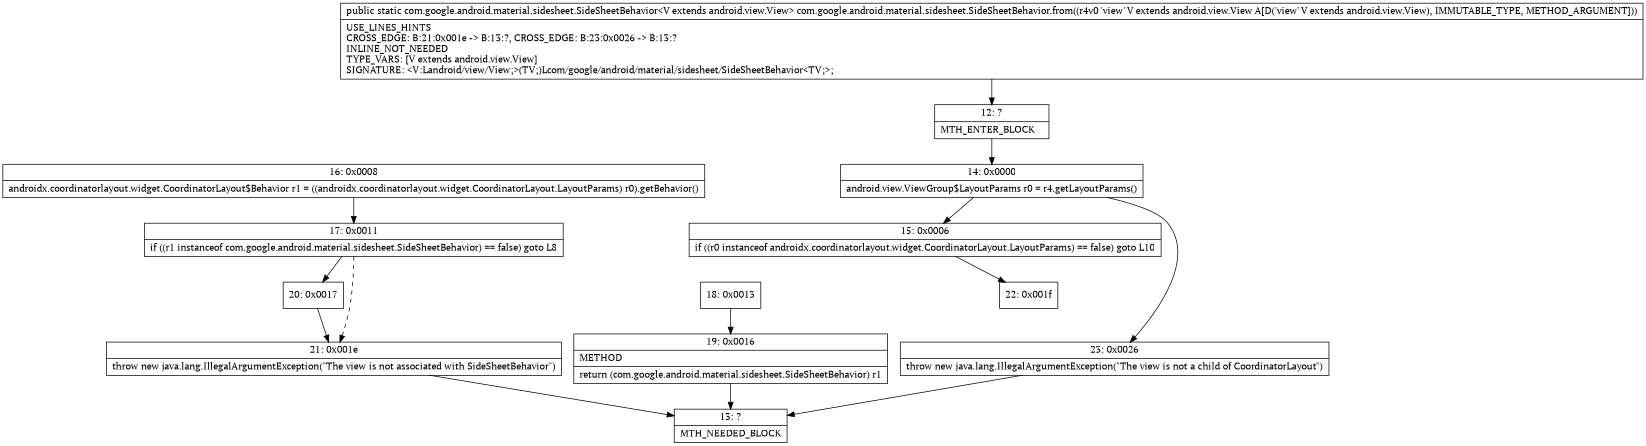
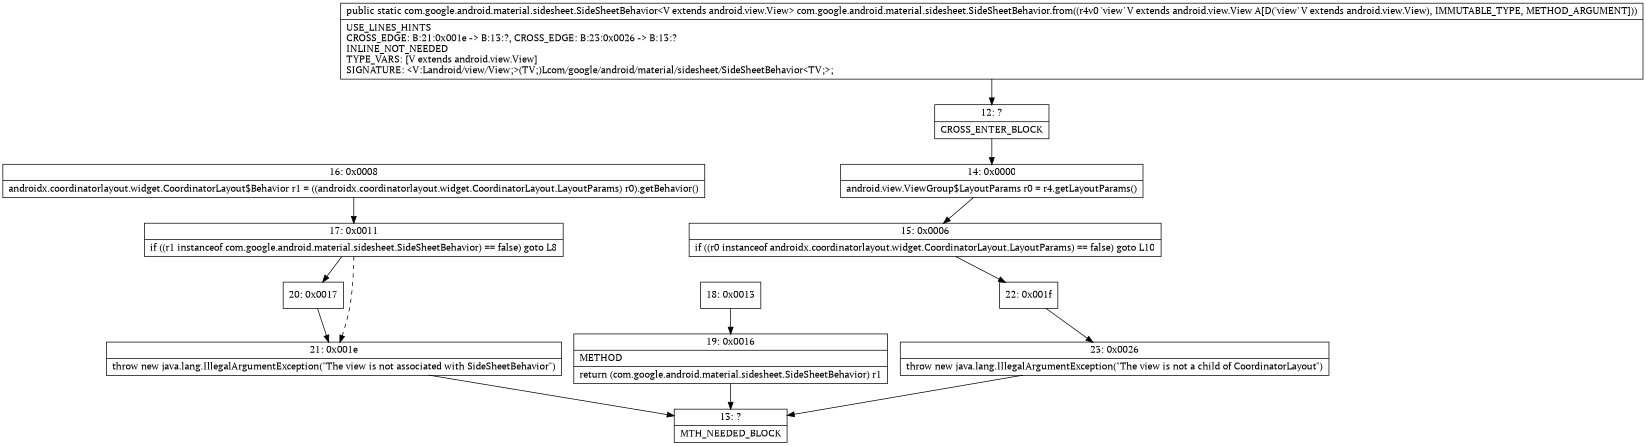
(988, 130) -> (992, 130)
(1178, 251) -> (1066, 323)
